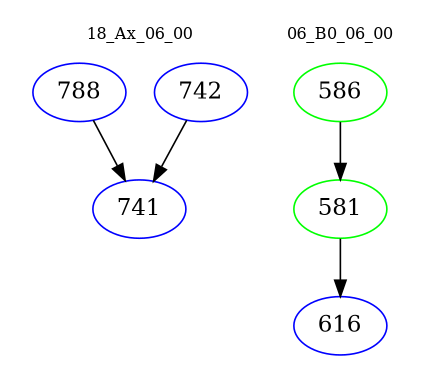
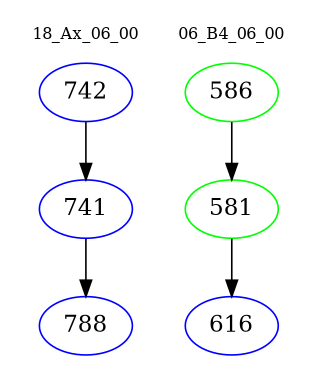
(340, 35) -> (232, 35)
(105, 143) -> (86, 259)
